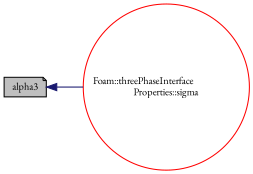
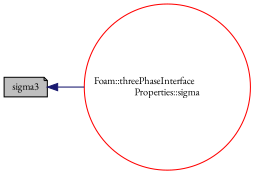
(25, 87) -> (26, 87)
